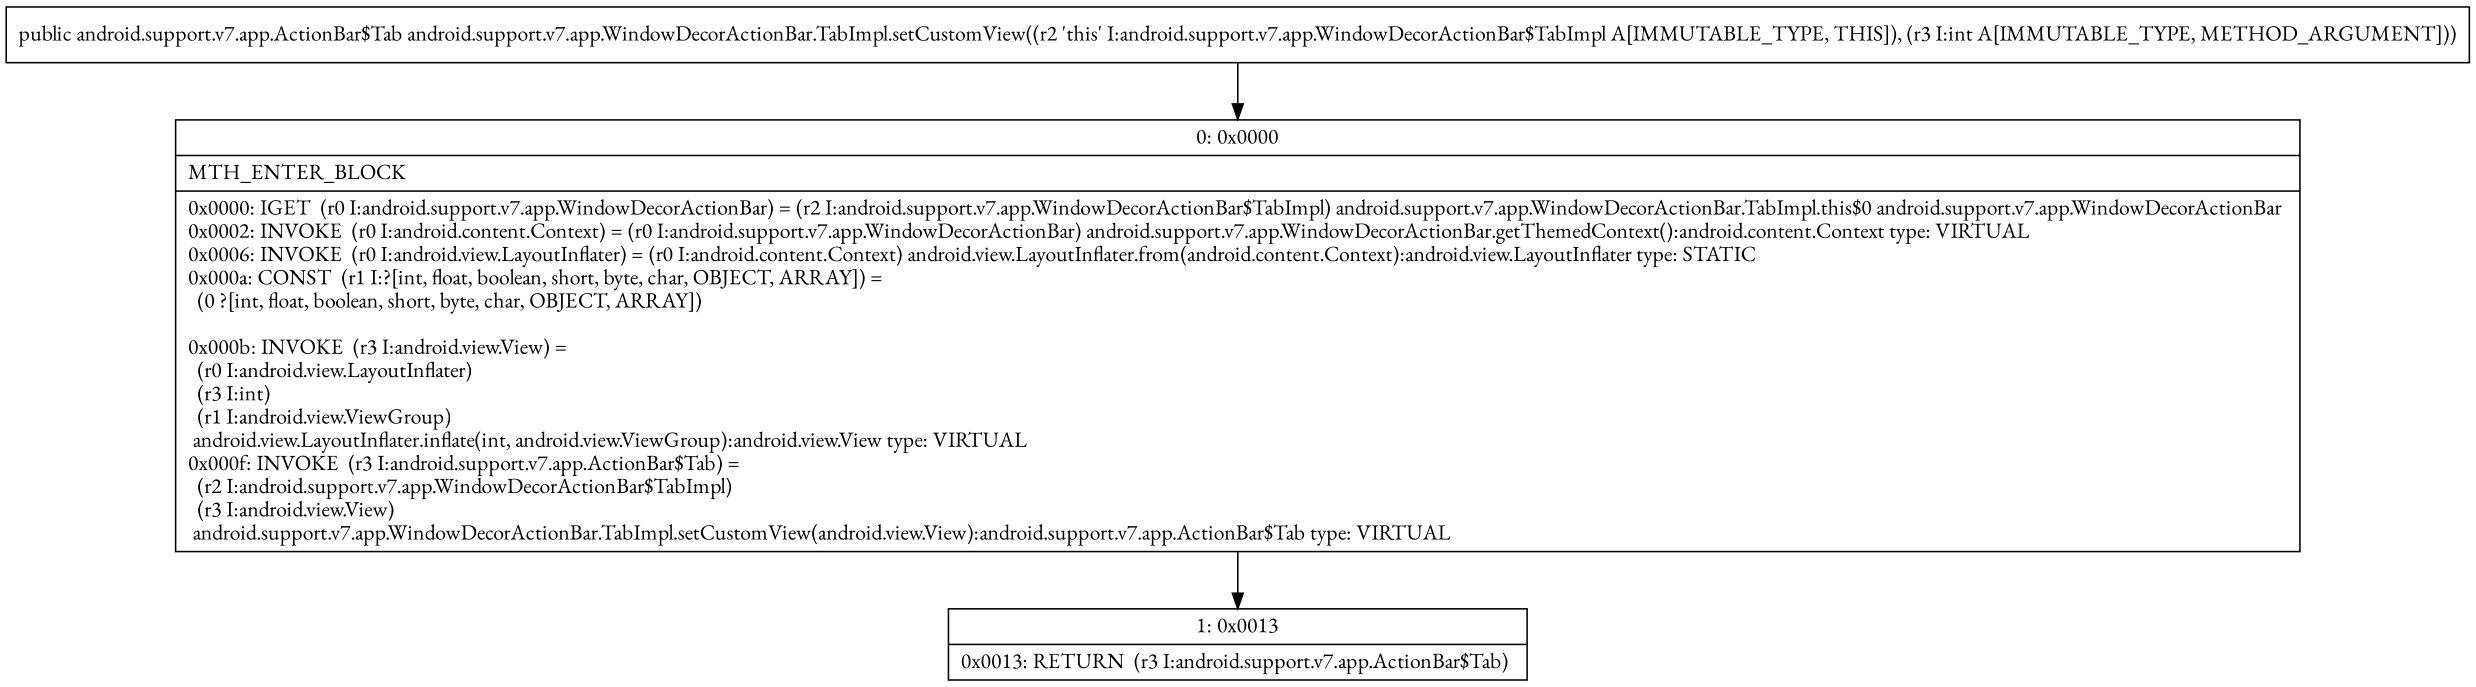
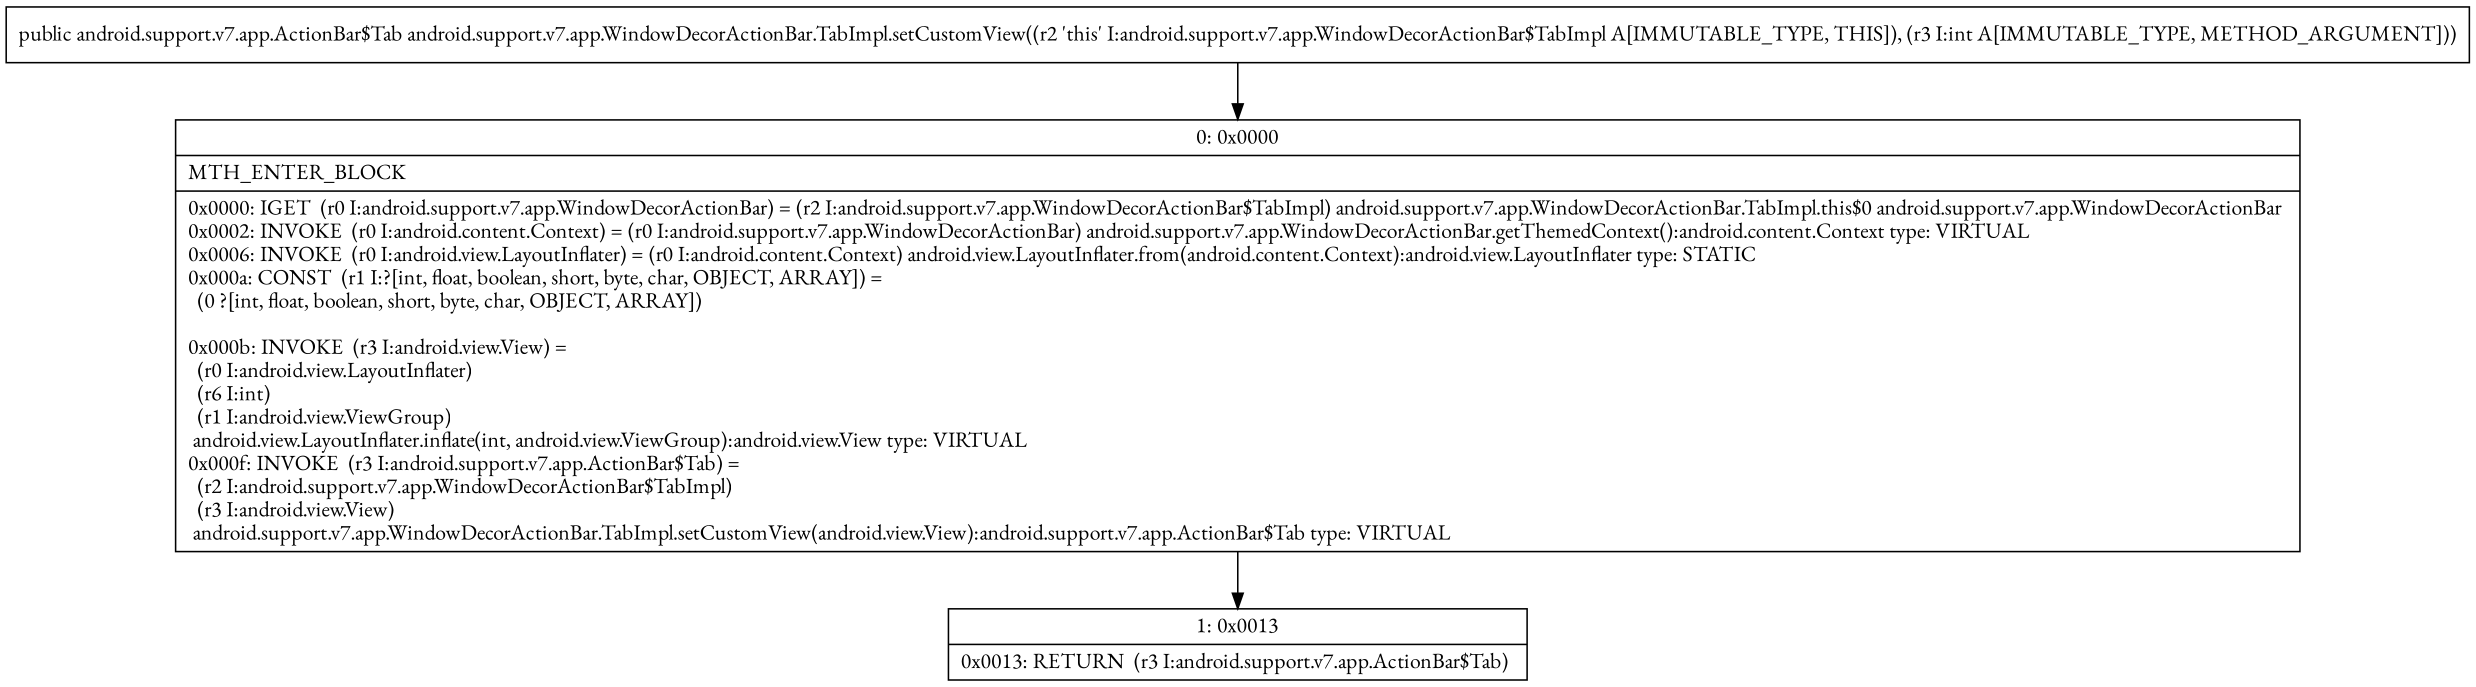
(230, 394) -> (230, 394)
